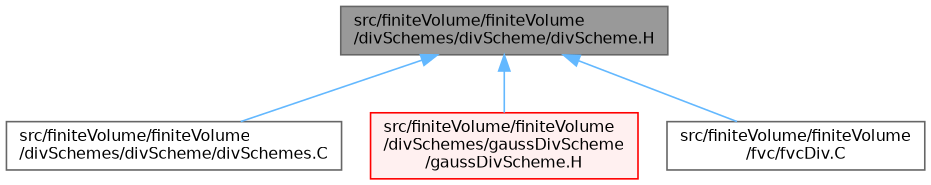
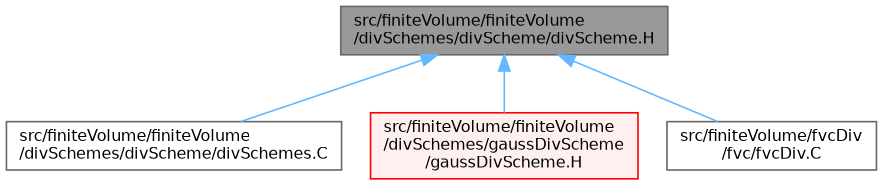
(796, 146) -> (772, 146)
